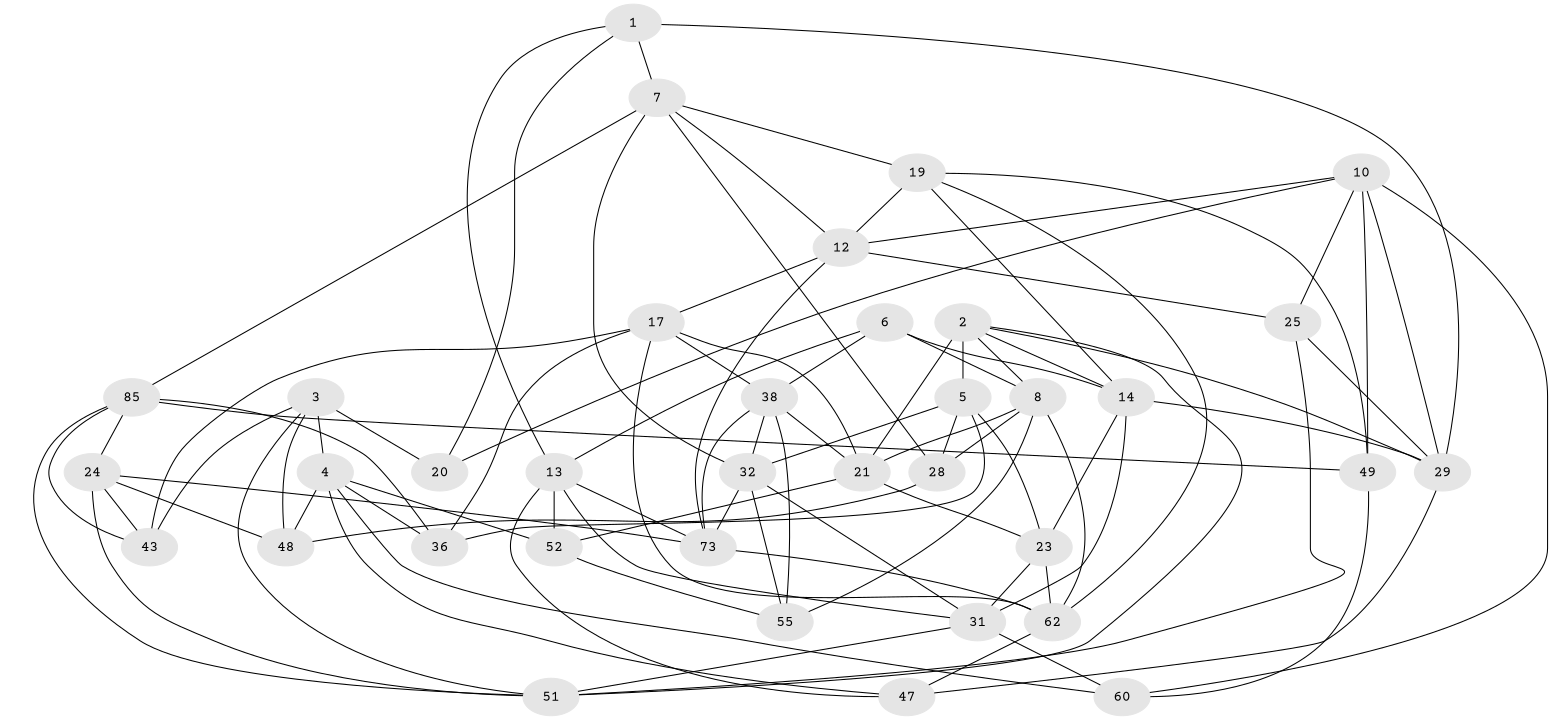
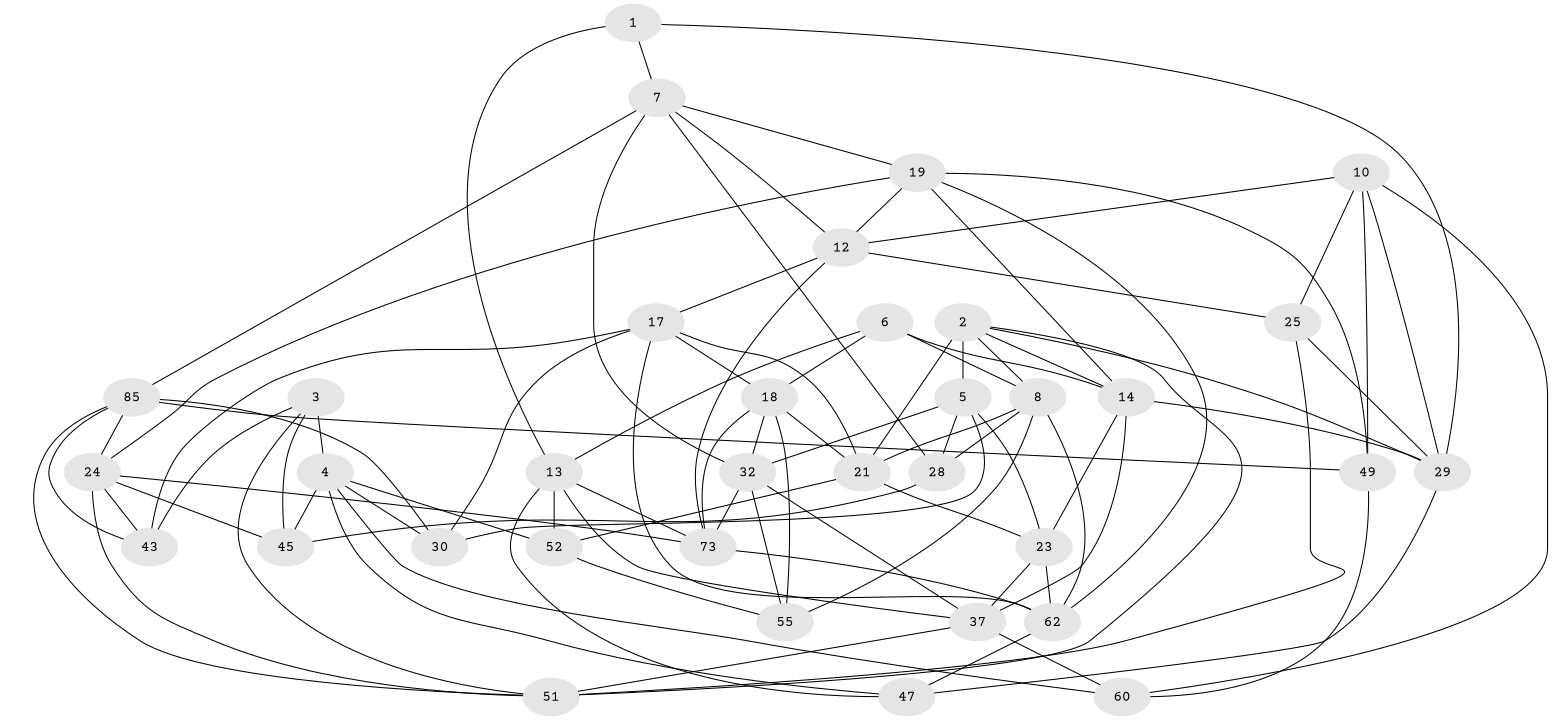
none -> (482, 273)
(769, 397) -> (769, 397)
(440, 472) -> none
(286, 547) -> (286, 547)
(440, 547) -> (440, 547)
(978, 622) -> (978, 622)
